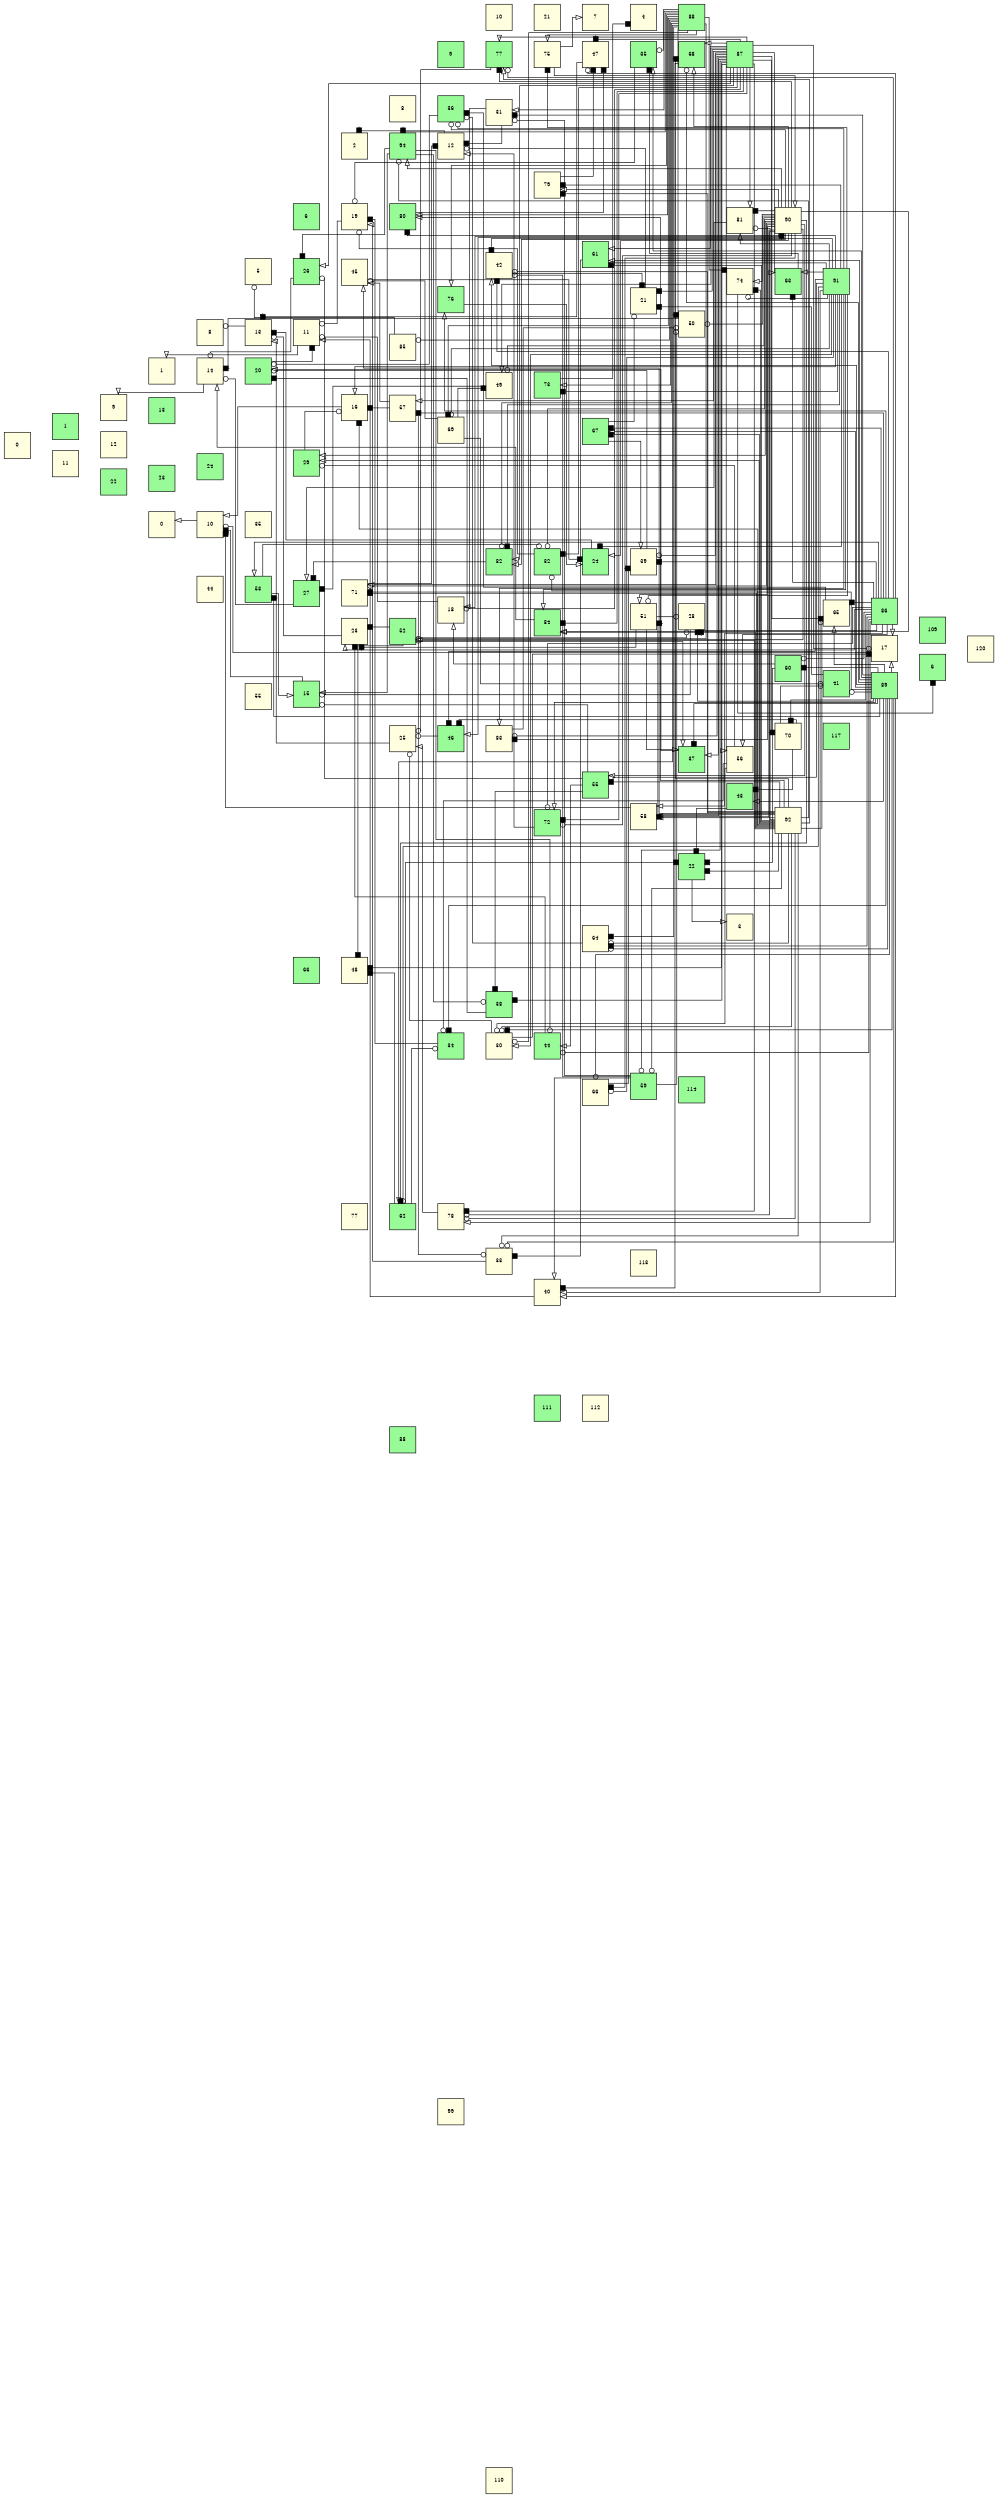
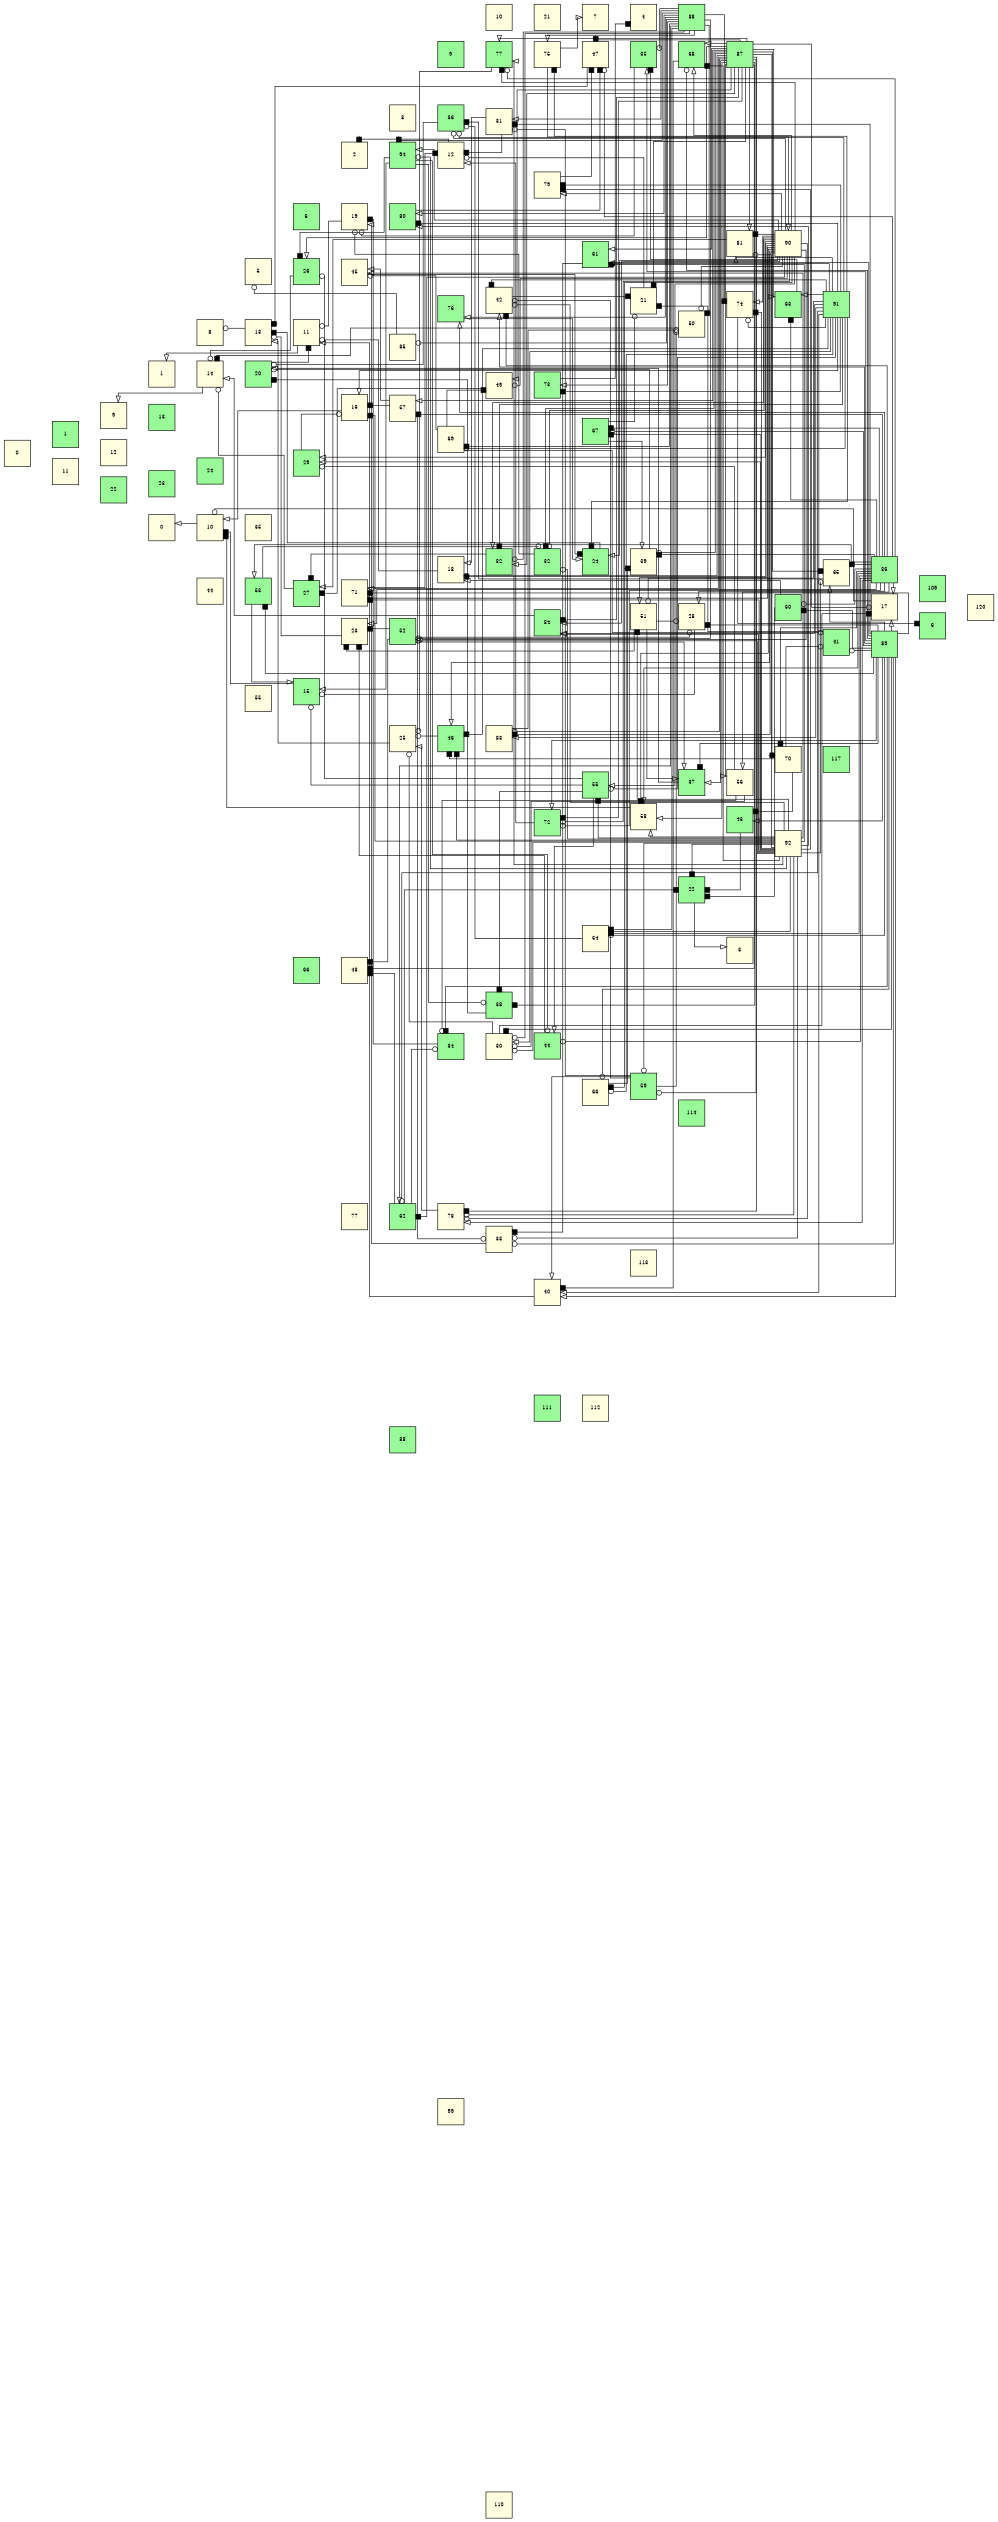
(475, 274) -> (766, 553)
(792, 631) -> (793, 591)
none -> (575, 840)
